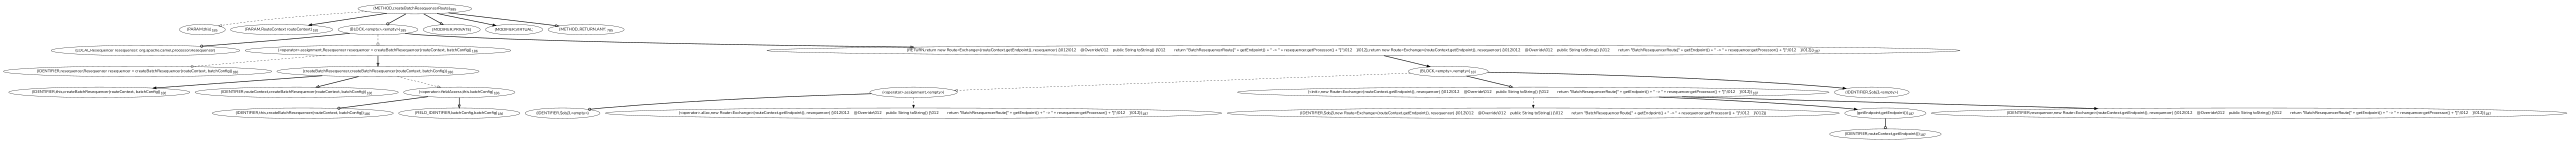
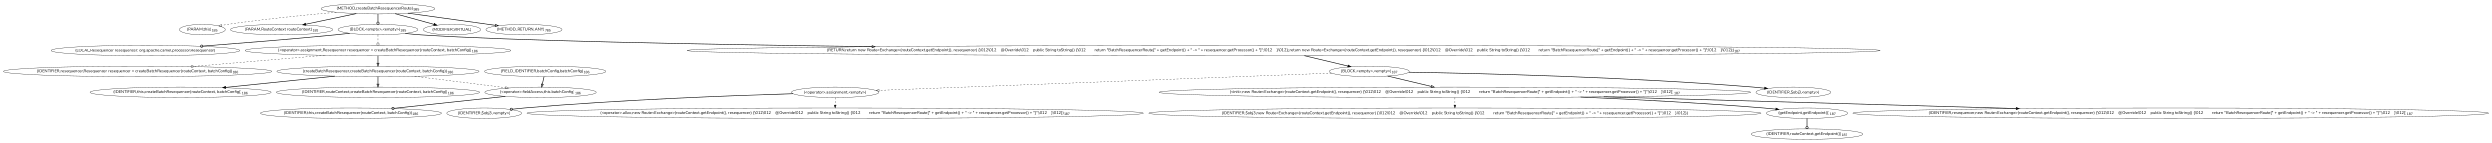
(452, 30) -> none
(459, 101) -> (543, 80)
